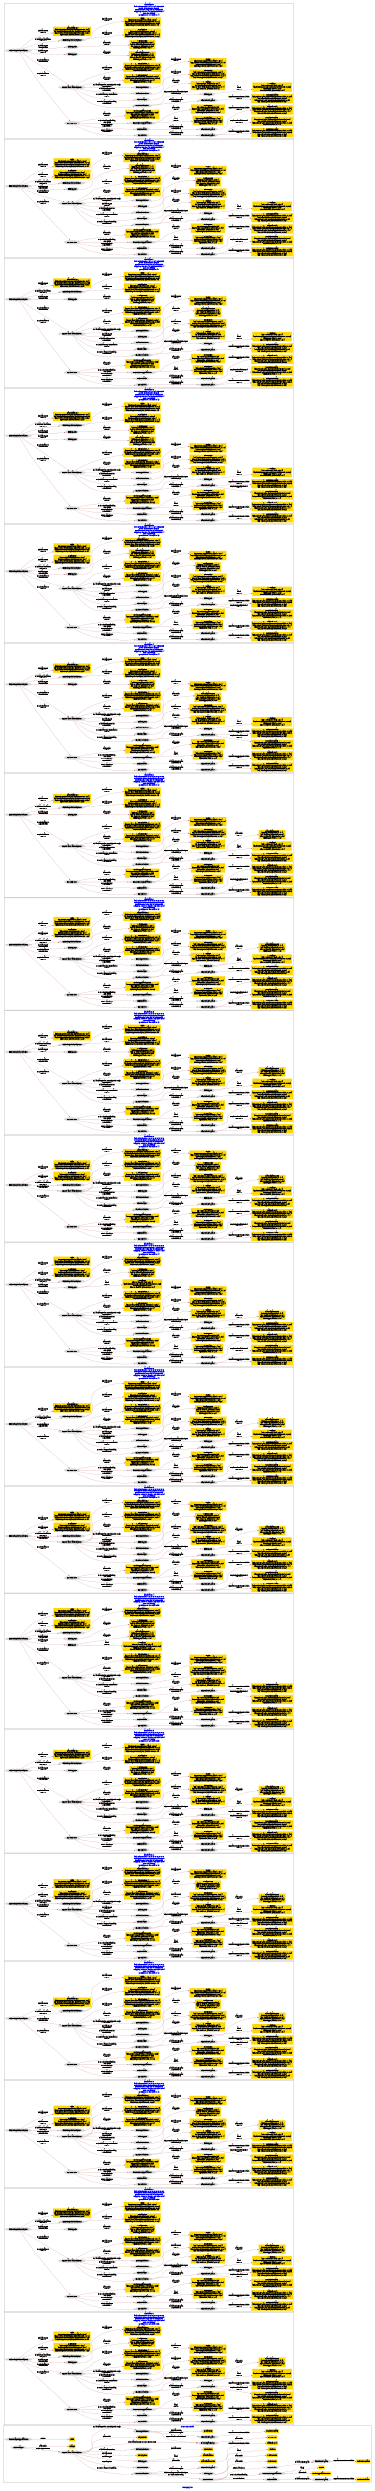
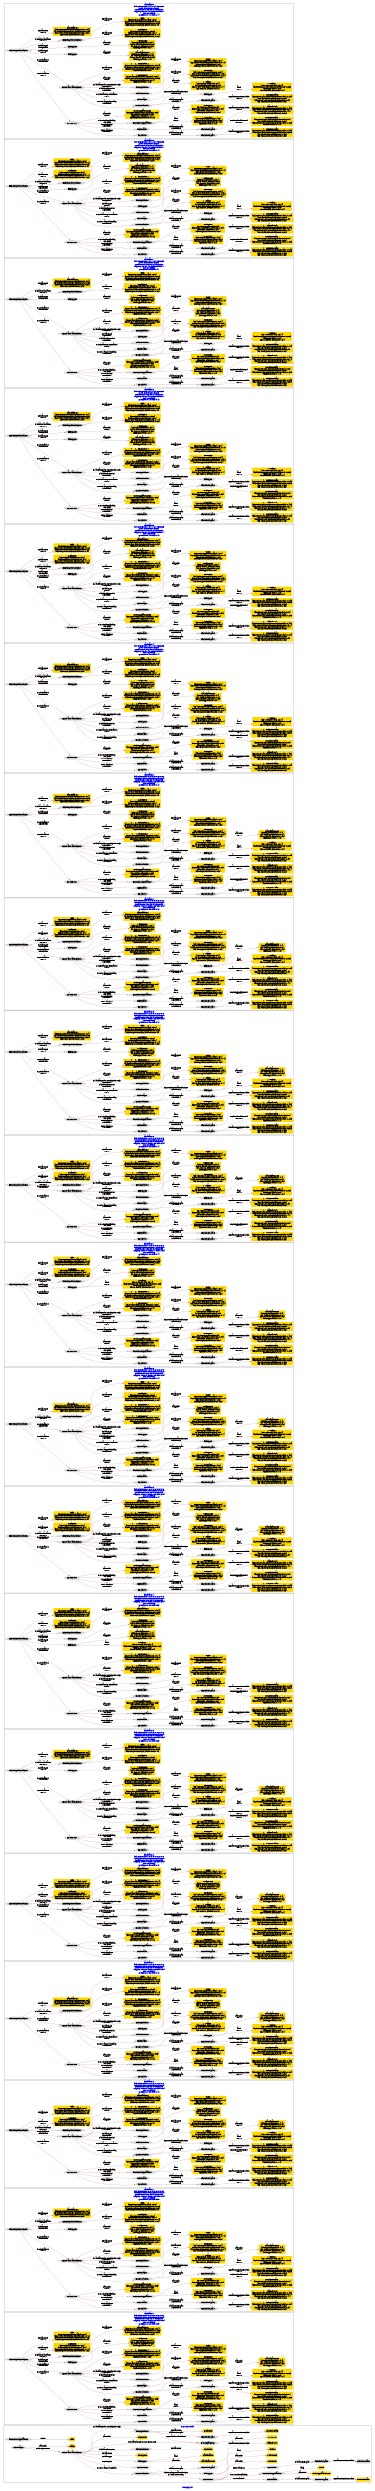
(19, 2439) -> (19, 2439)
(363, 2461) -> (363, 2461)
